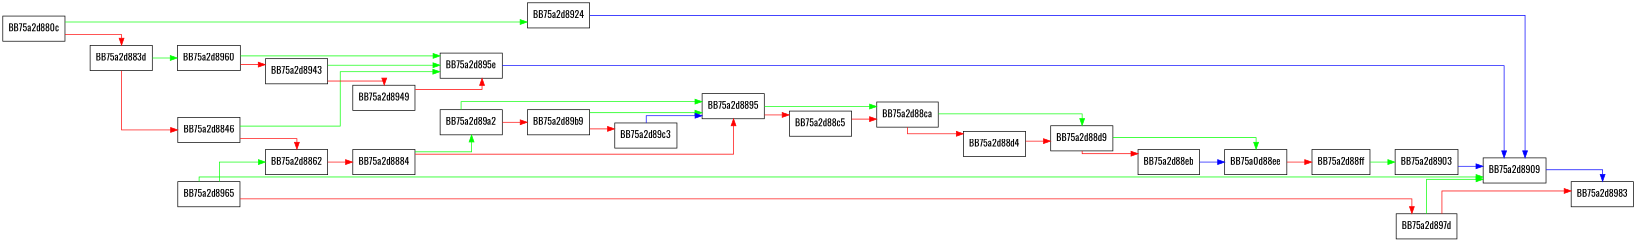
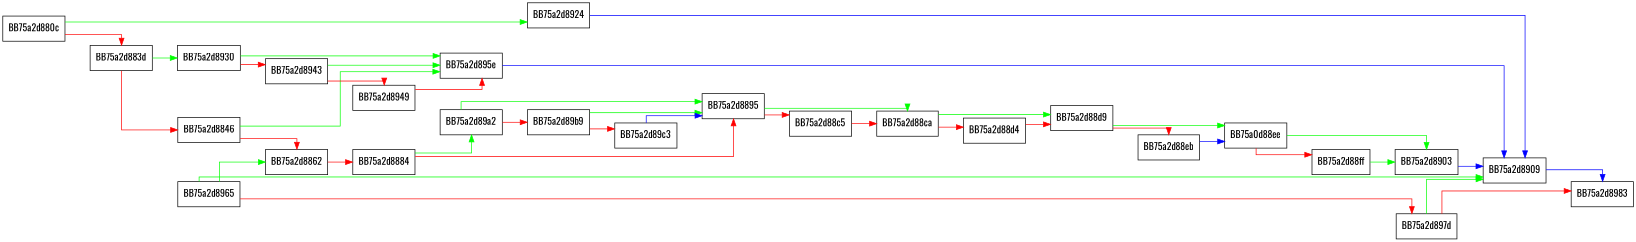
(209, 58) -> (209, 58)
none -> (1360, 136)
